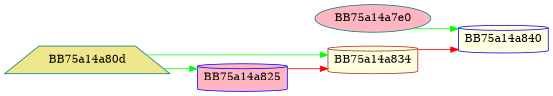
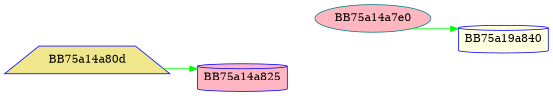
(503, 39) -> (503, 39)
(87, 60) -> (87, 60)
(373, 60) -> none
